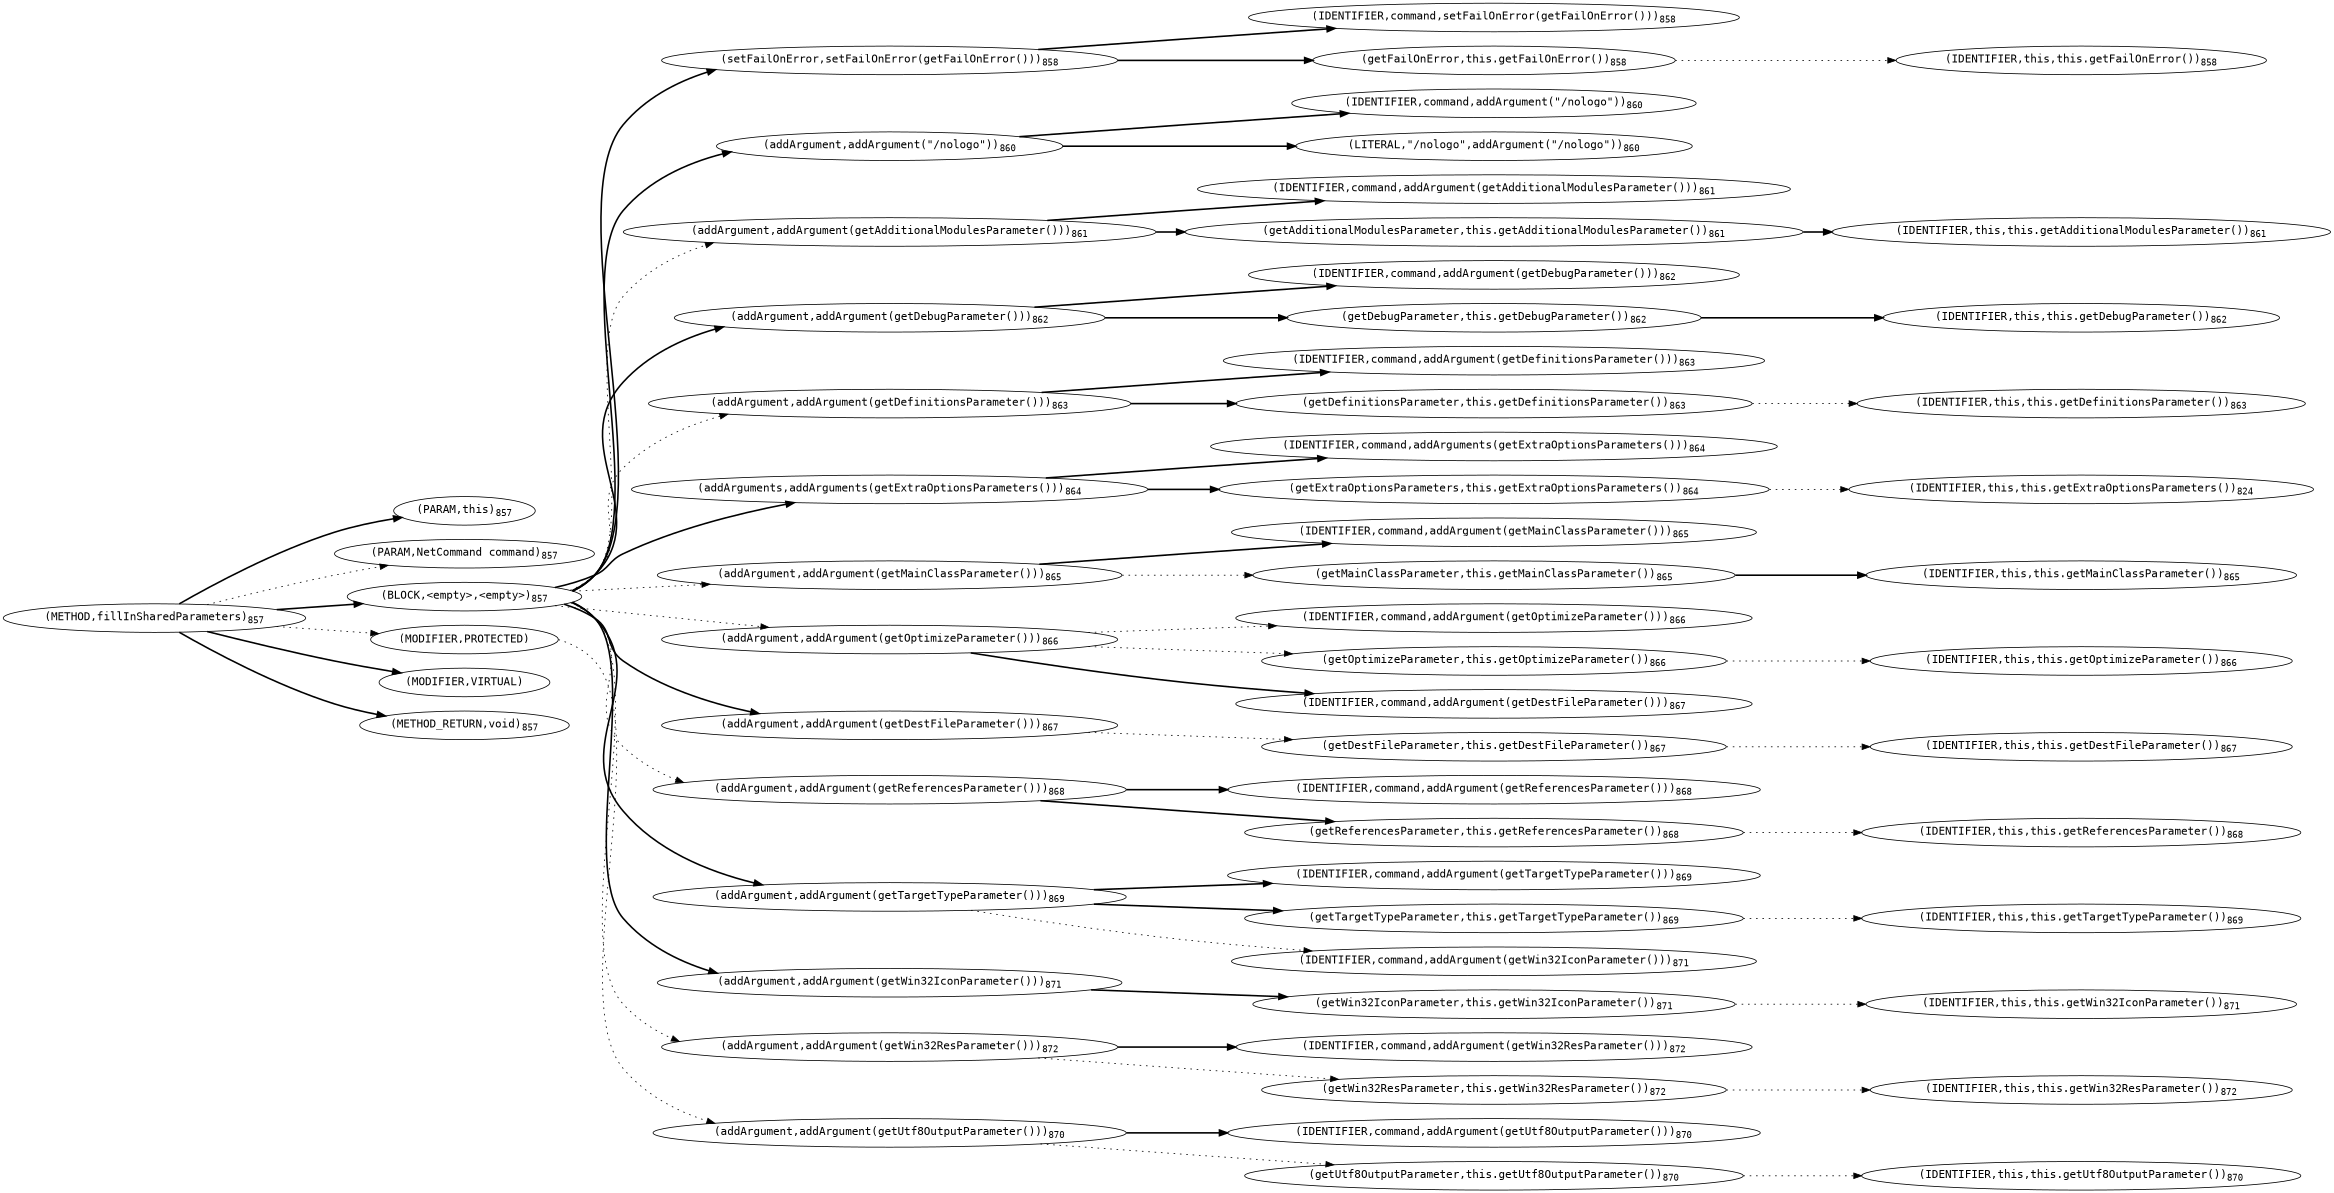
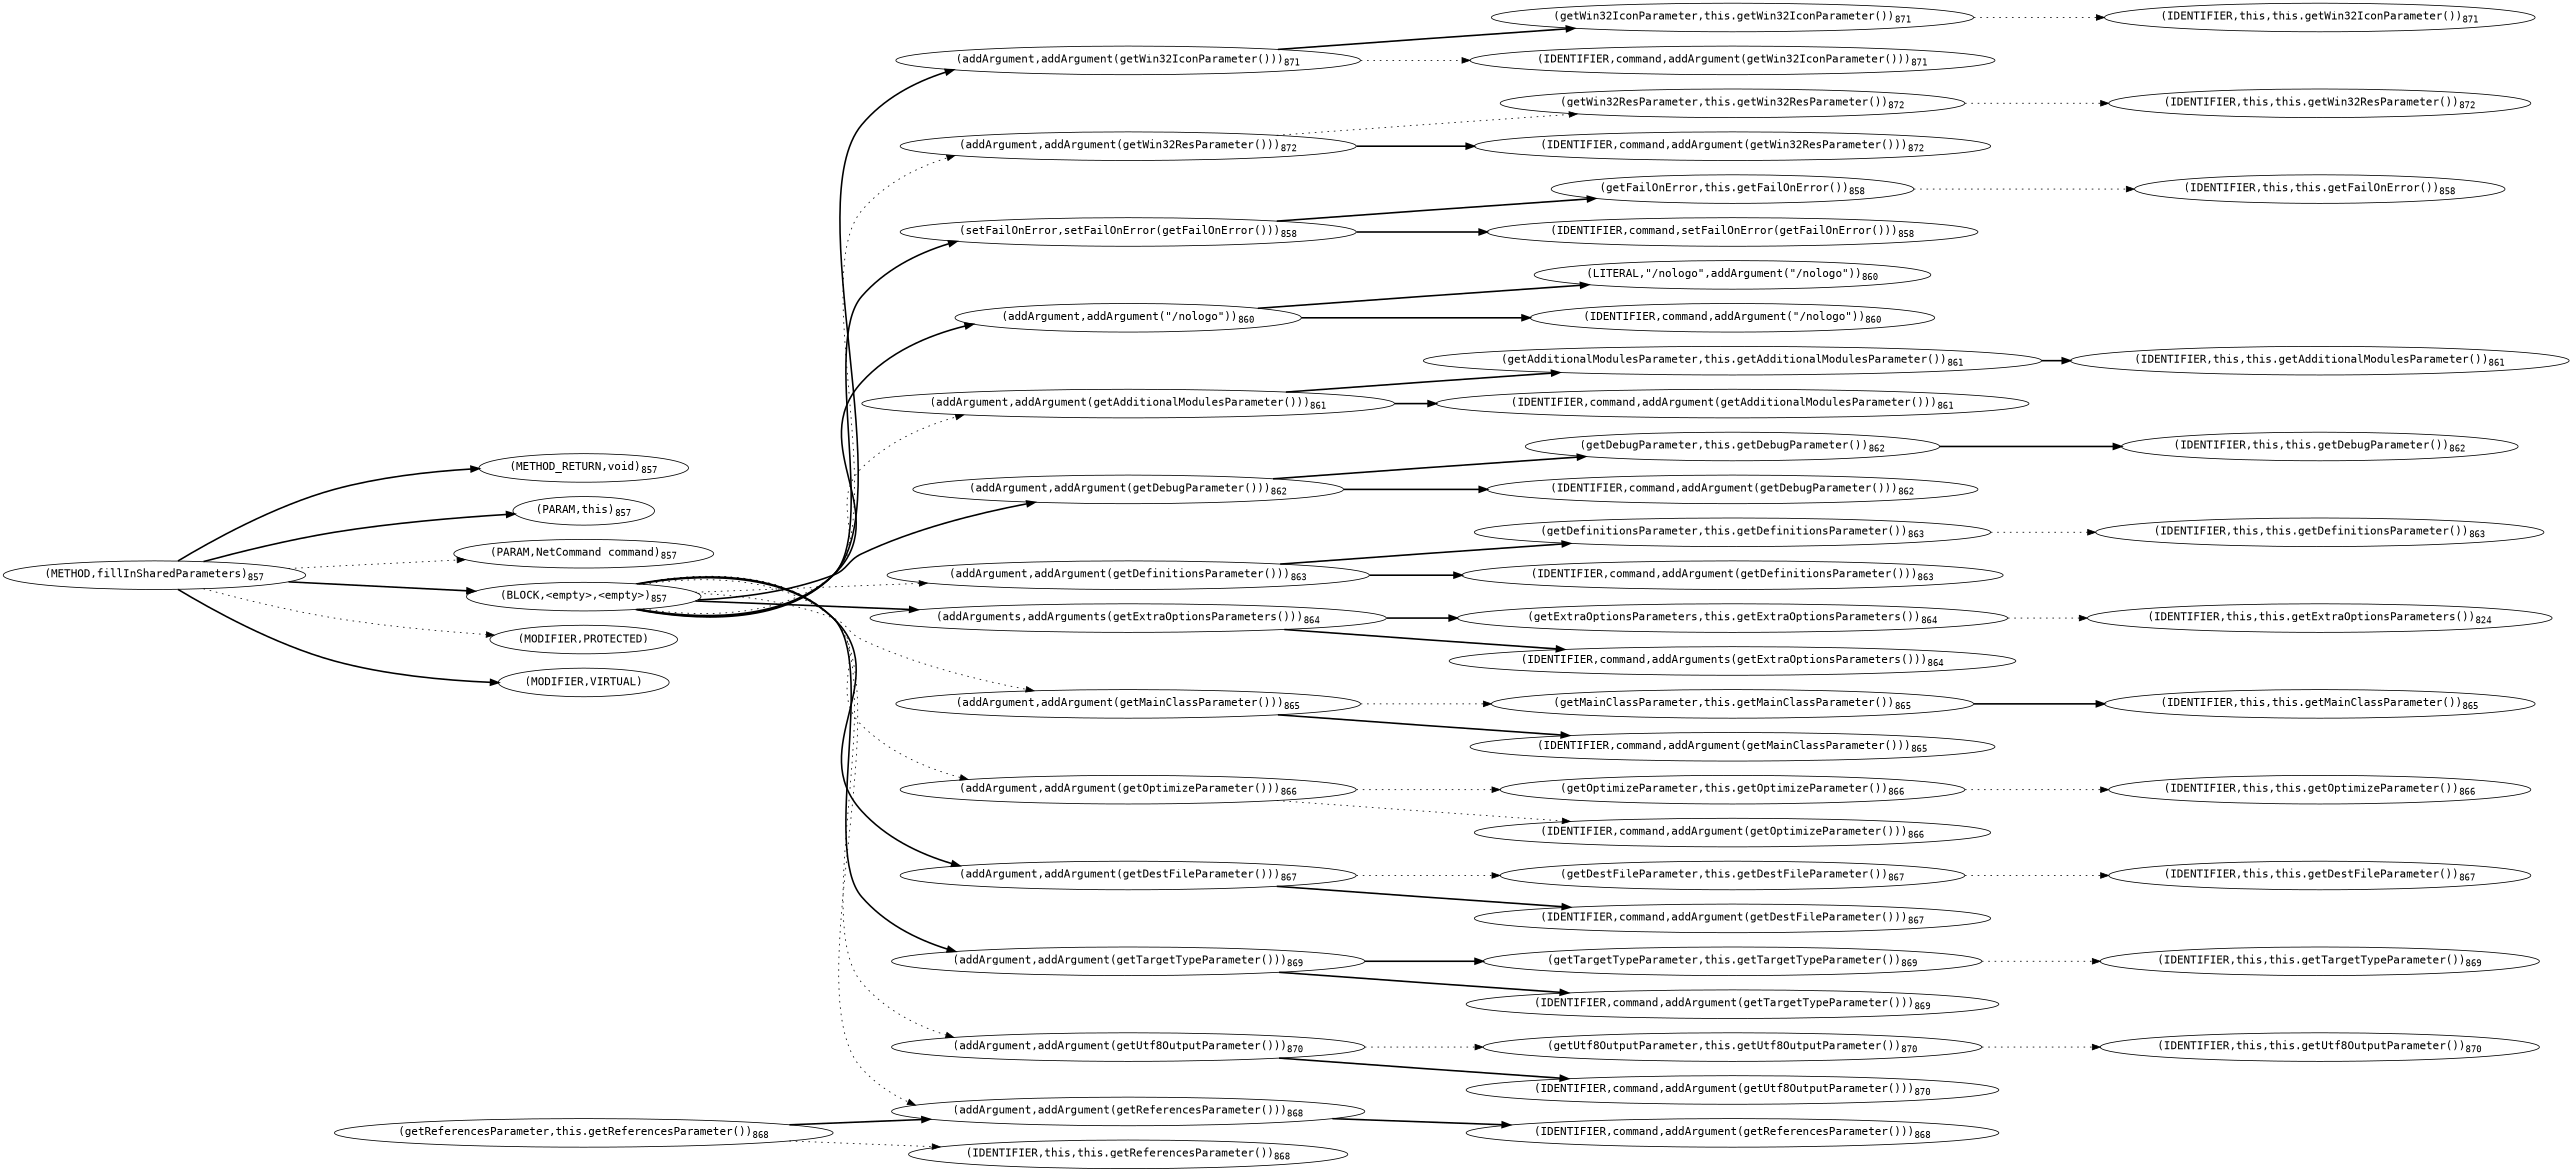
(1137, 677) -> (1419, 897)
(1183, 811) -> (856, 1122)
(612, 838) -> (853, 747)
(1137, 934) -> (1411, 60)
